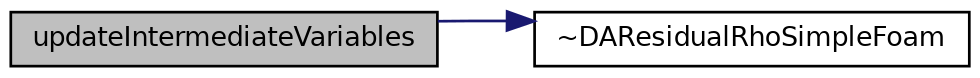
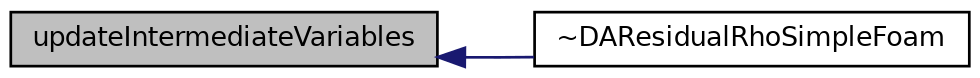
(472, 21) -> (500, 57)
